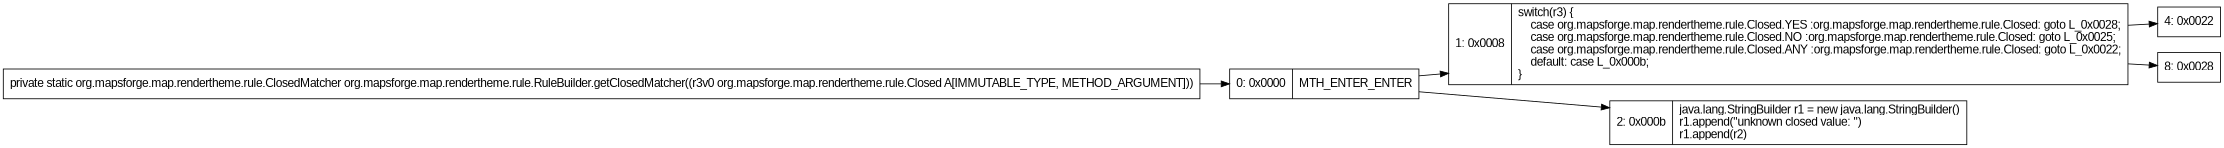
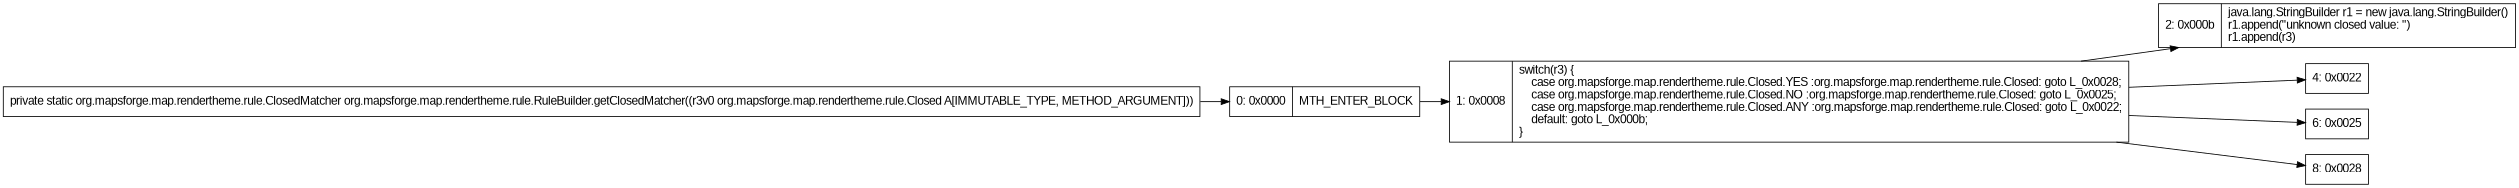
(1584, 62) -> (1584, 120)
(1356, 83) -> (1356, 101)
(1510, 99) -> (2126, 55)
none -> (2337, 124)
(1713, 135) -> (2262, 38)
